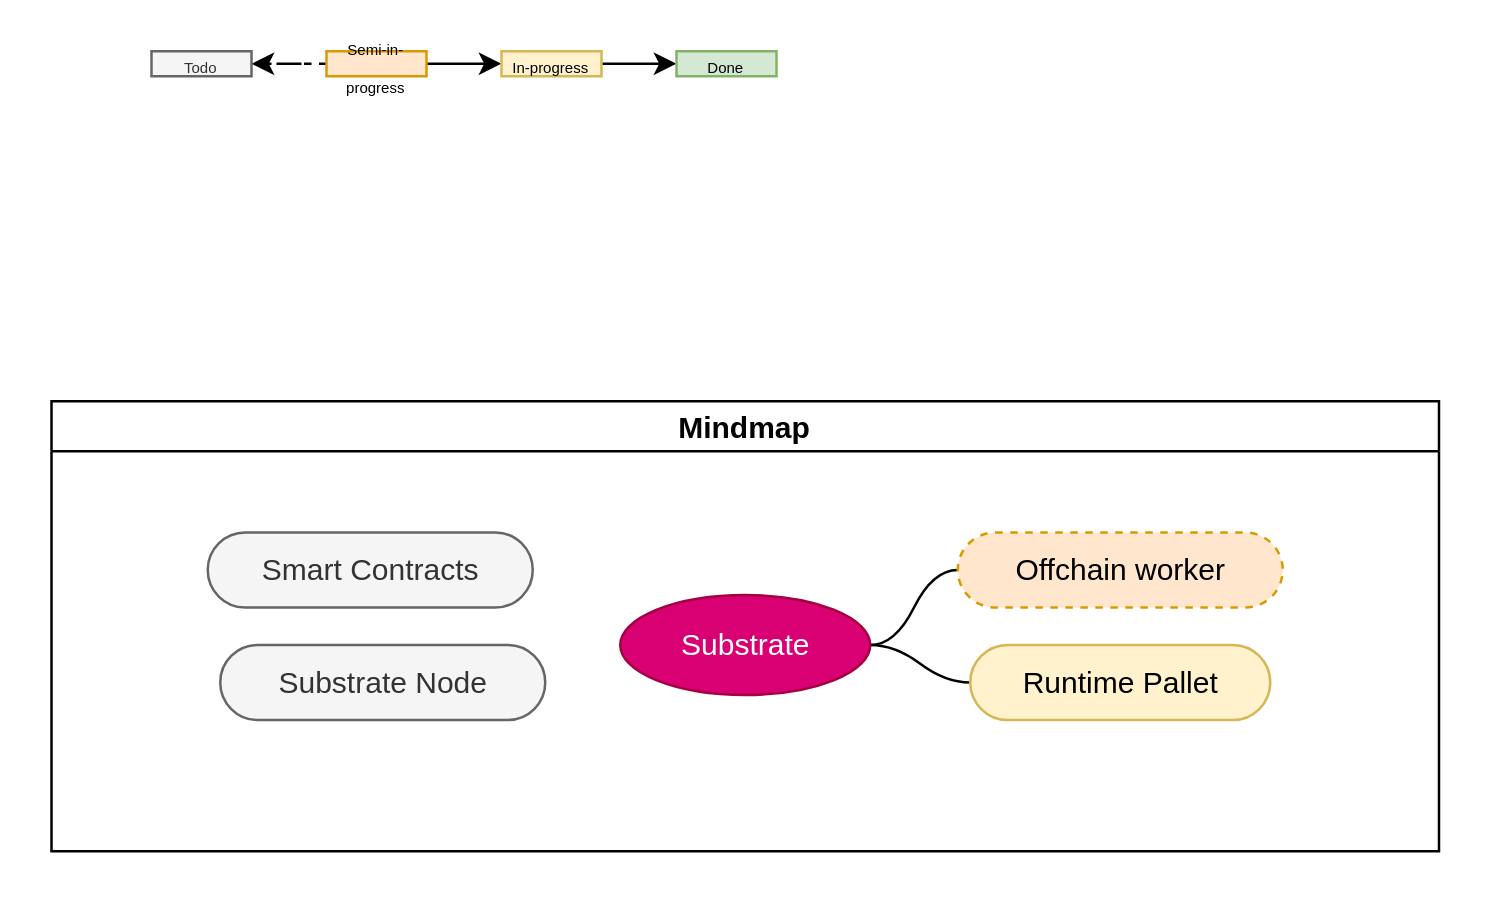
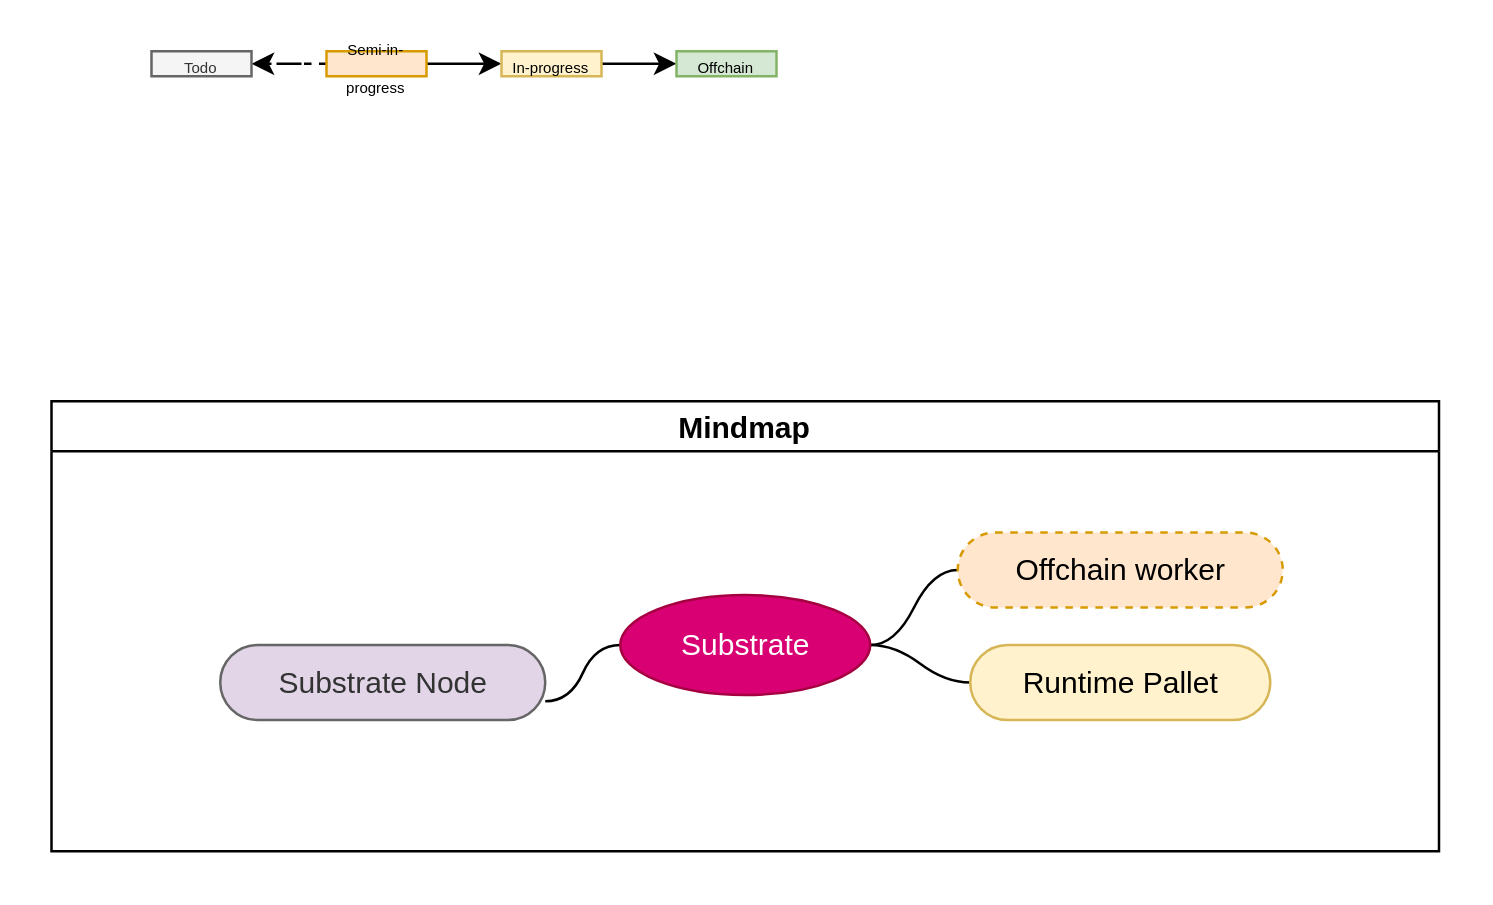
(726, 64) -> (726, 64)
(370, 570) -> none
none -> (583, 673)
(383, 683) -> (383, 683)
